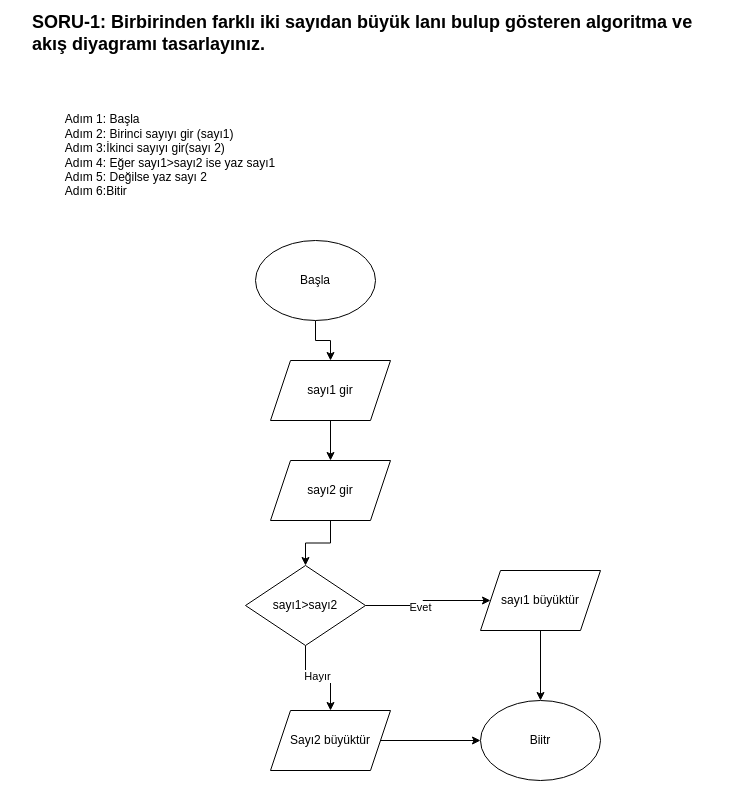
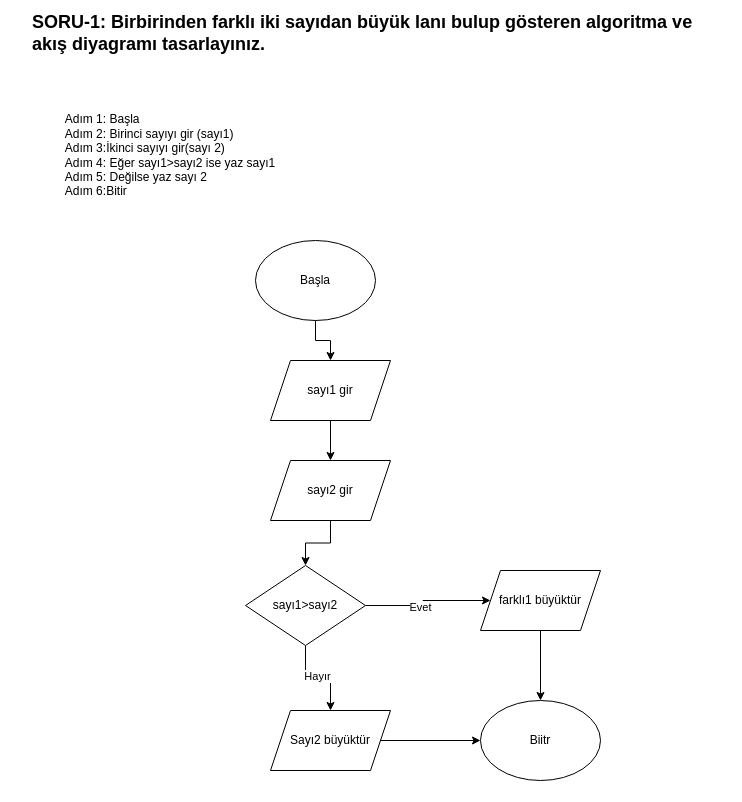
(541, 601) -> (541, 601)
